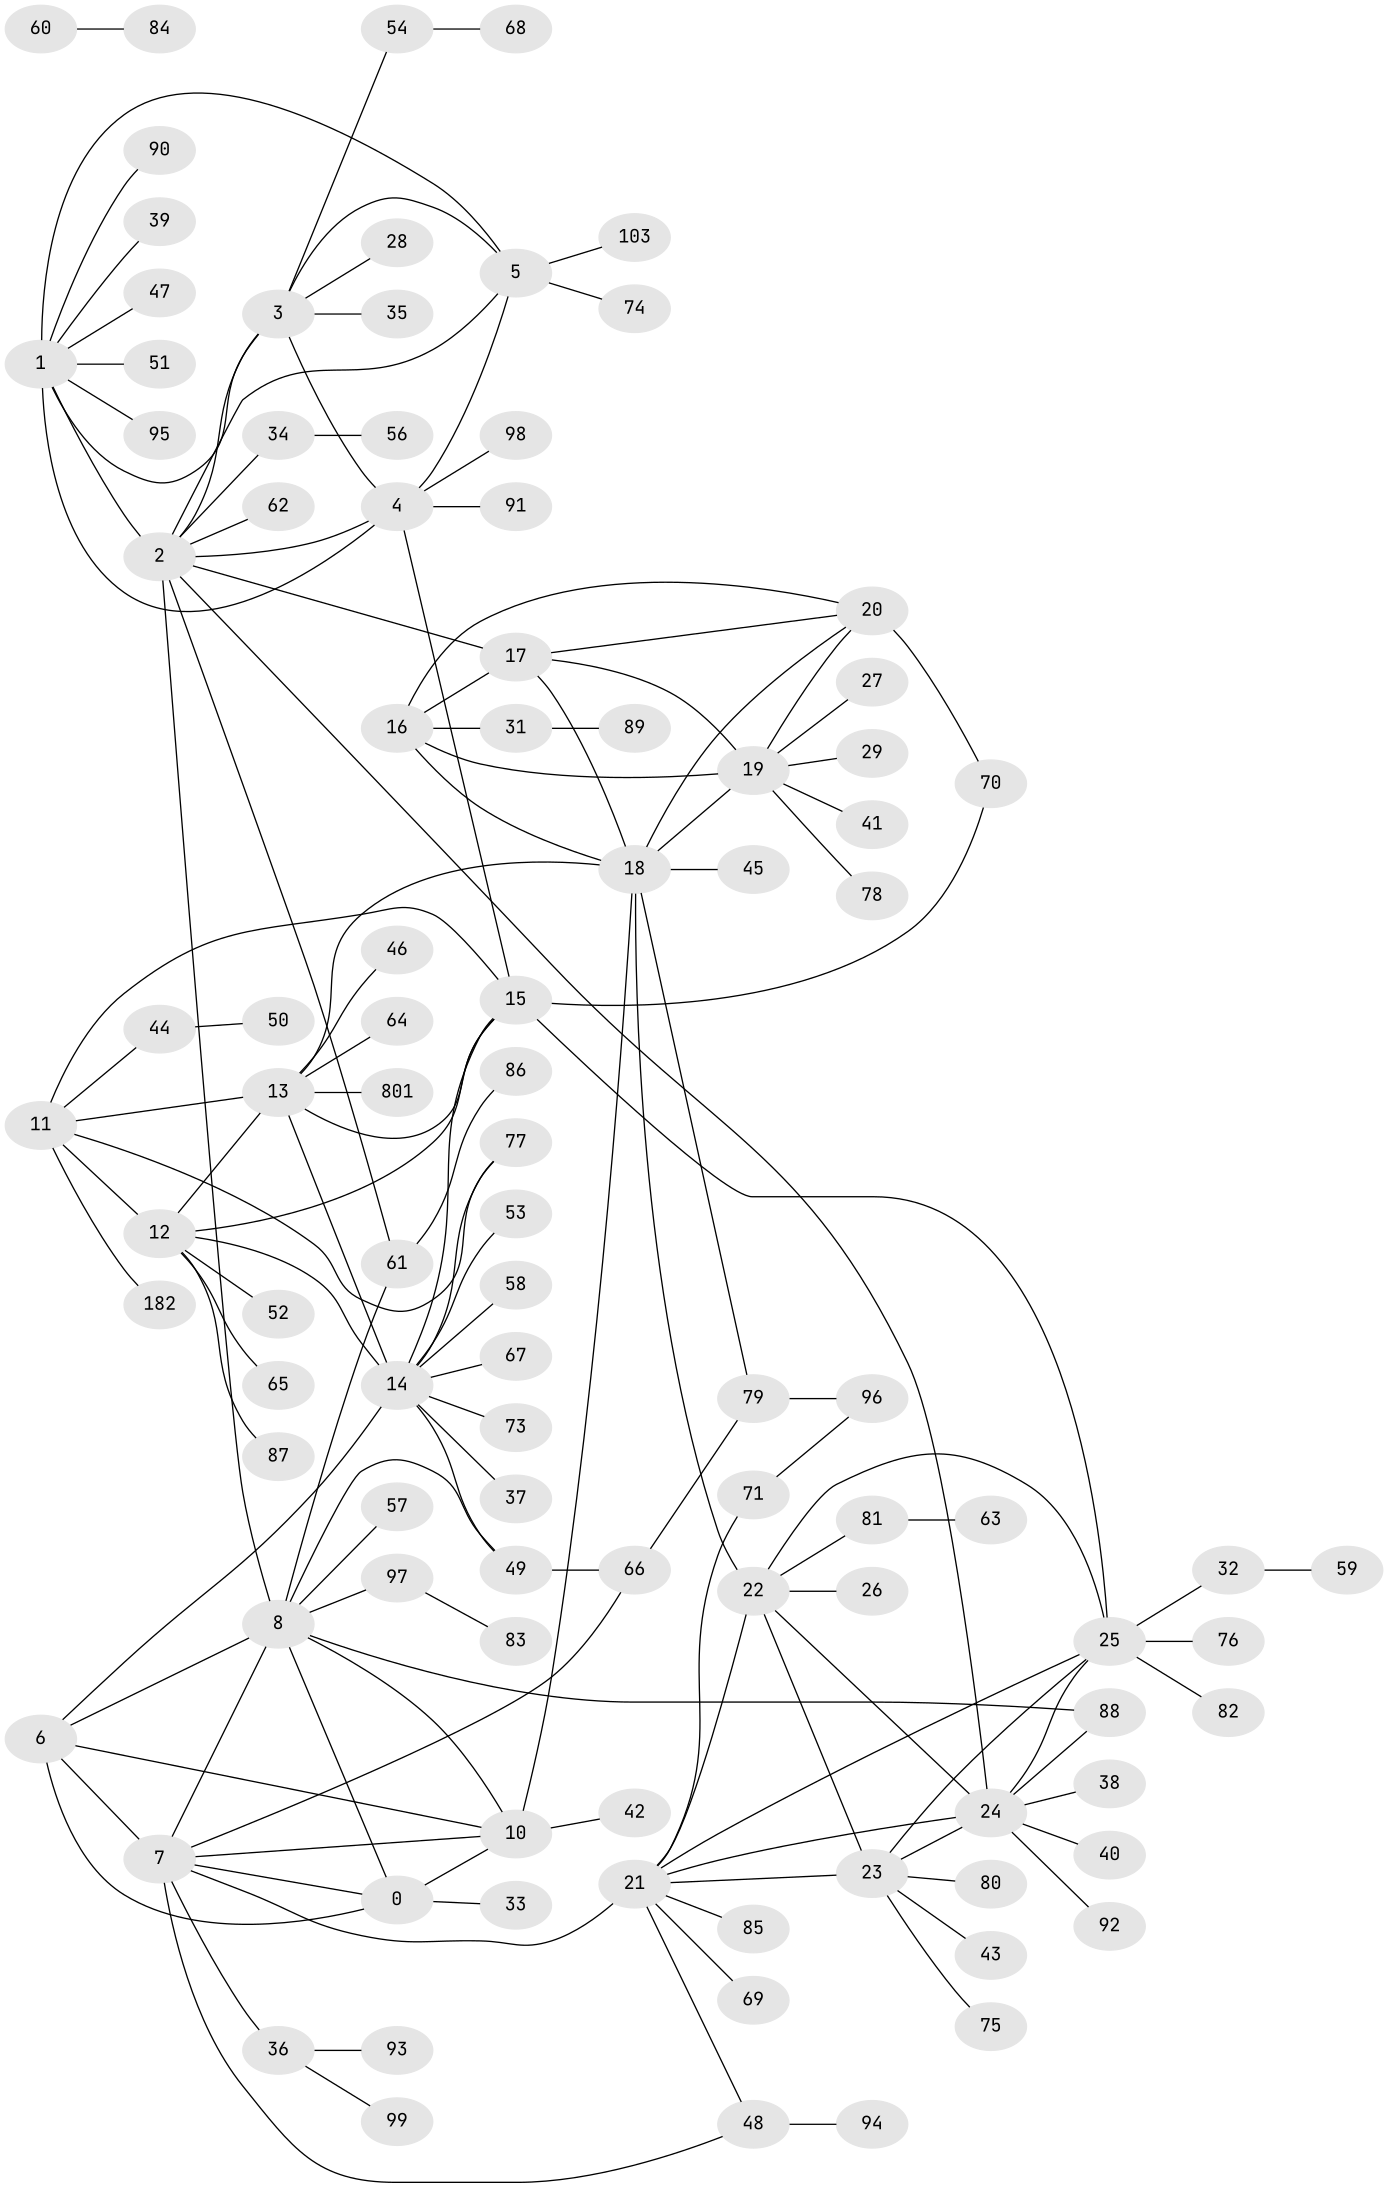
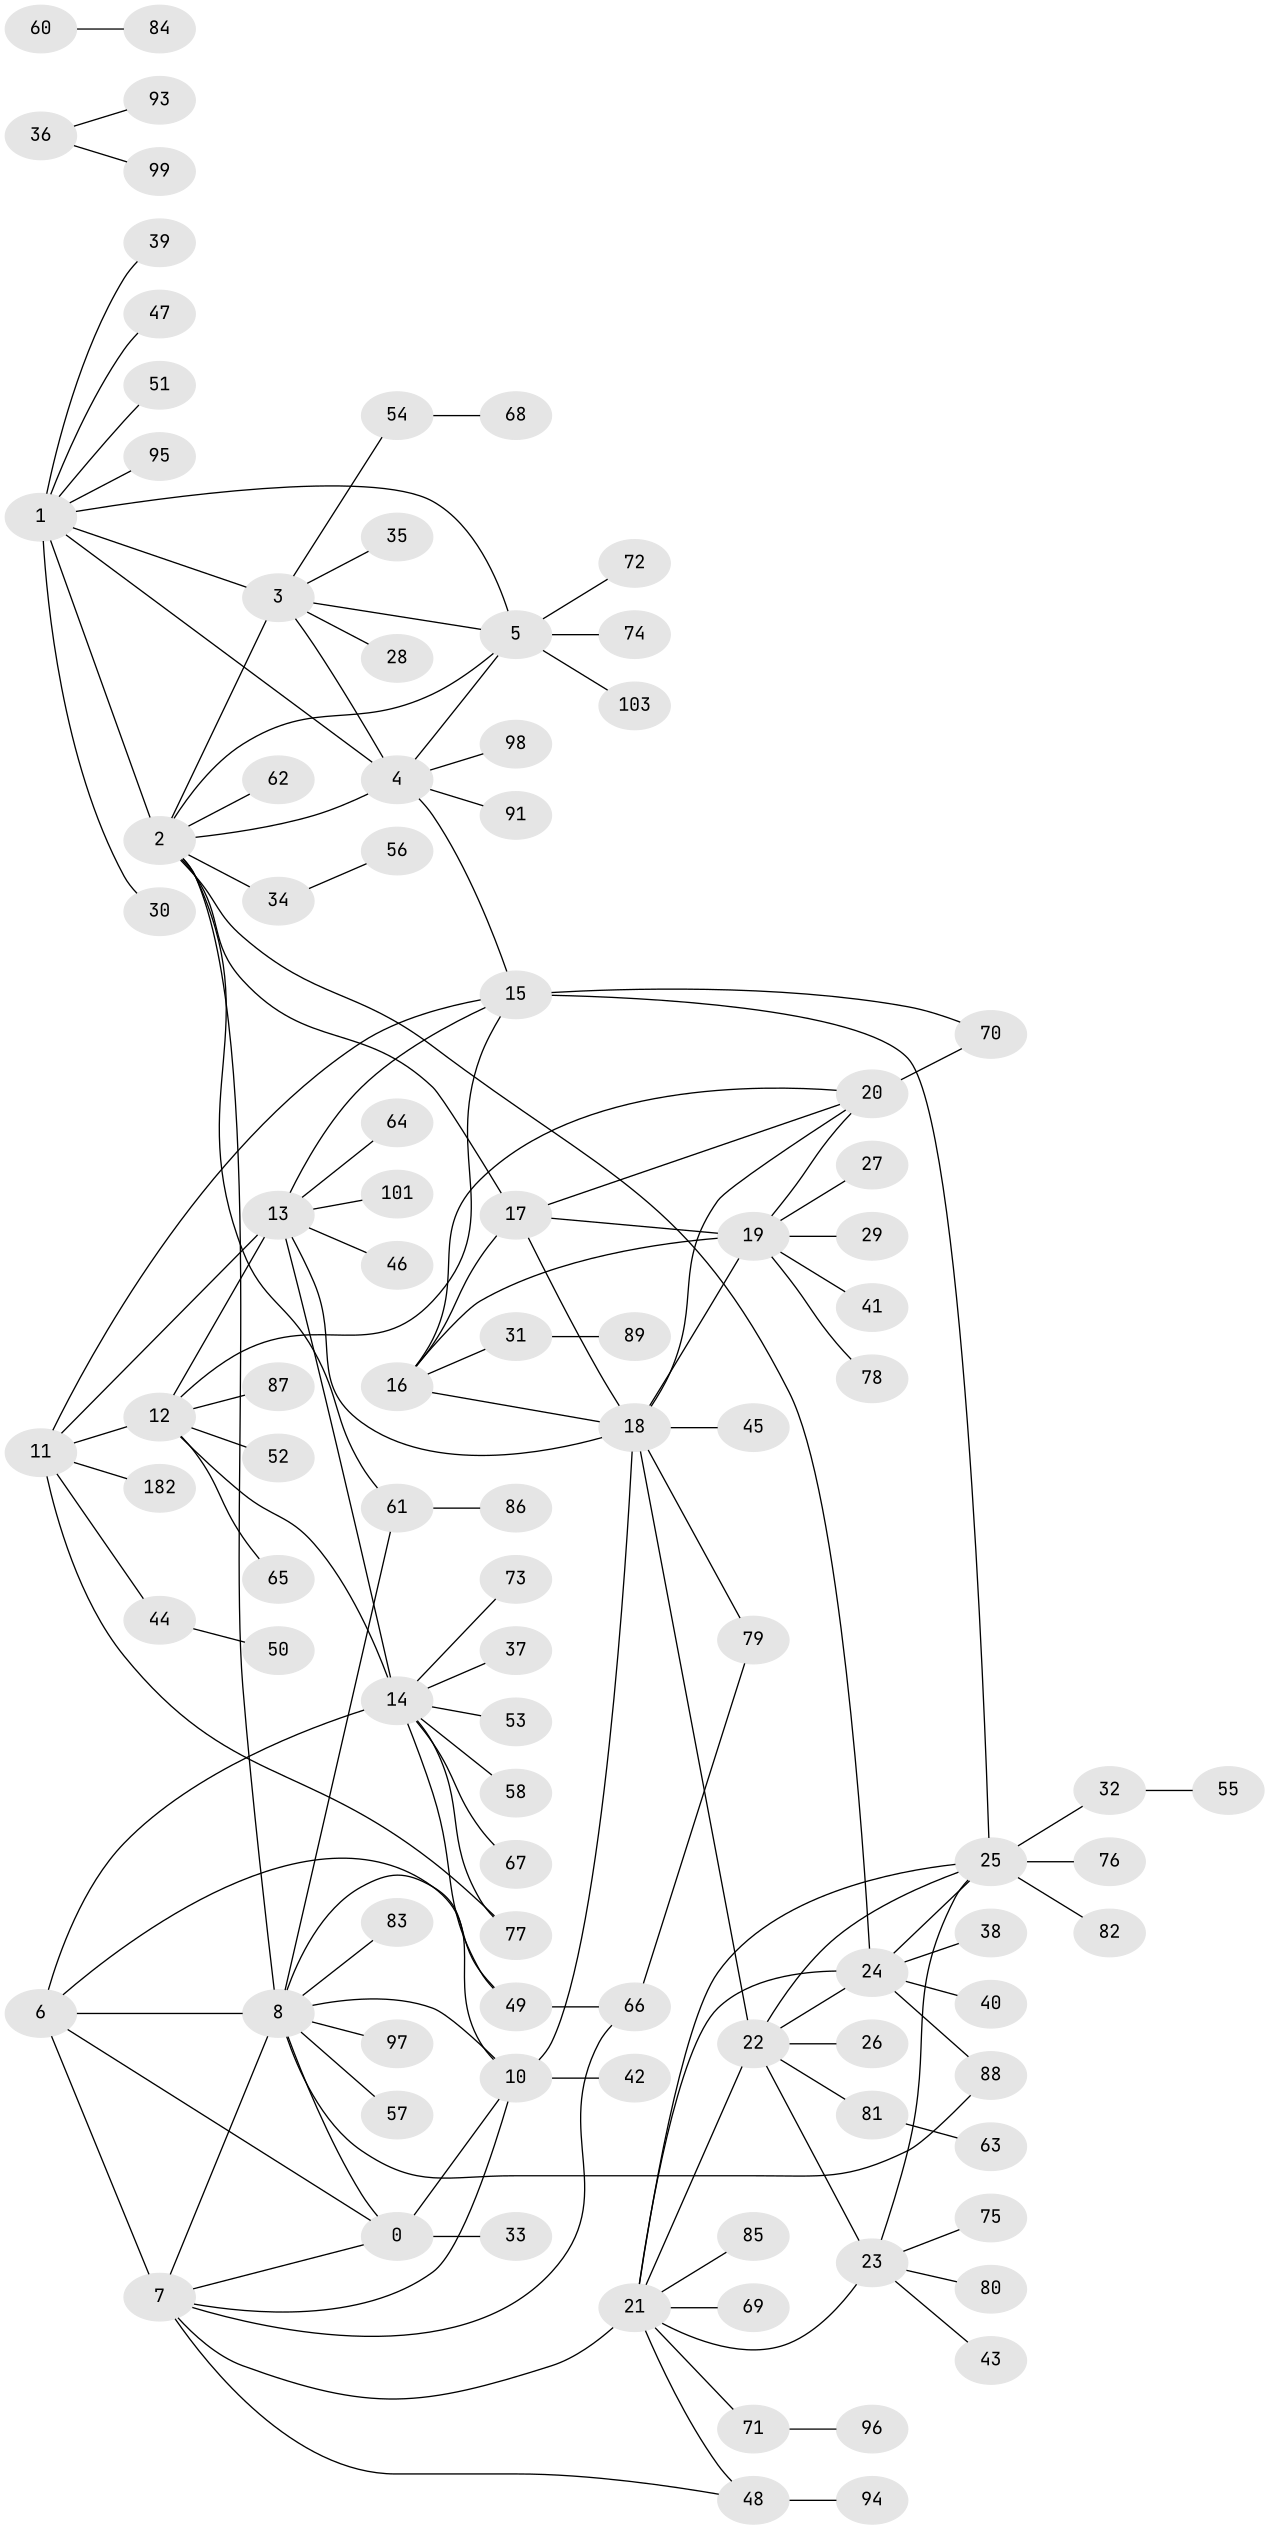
(160, 150) -> (160, 912)
none -> (635, 563)
(397, 1092) -> (397, 1194)
(447, 1216) -> none
(813, 1399) -> none
(1347, 1570) -> (1228, 1790)
(457, 1610) -> (338, 1968)
(932, 1843) -> none
(1110, 1926) -> none
(212, 1958) -> none
